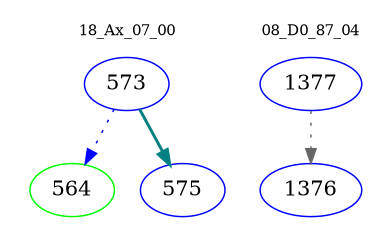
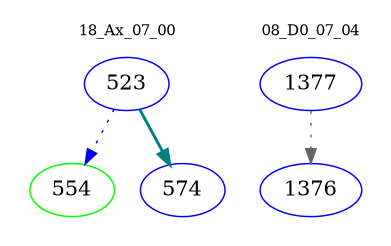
(311, 32) -> (311, 32)
(127, 84) -> (127, 84)
(72, 190) -> (72, 190)
(183, 190) -> (183, 190)
